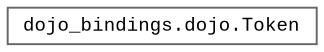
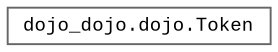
(162, 26) -> (139, 26)
